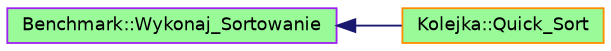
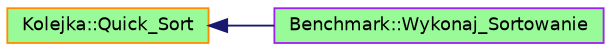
(379, 26) -> (251, 26)
